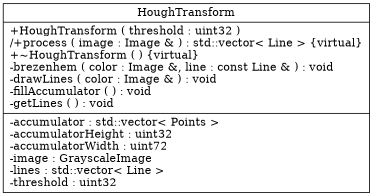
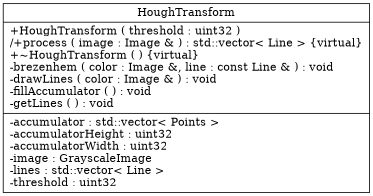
(89, 146) -> (89, 146)
